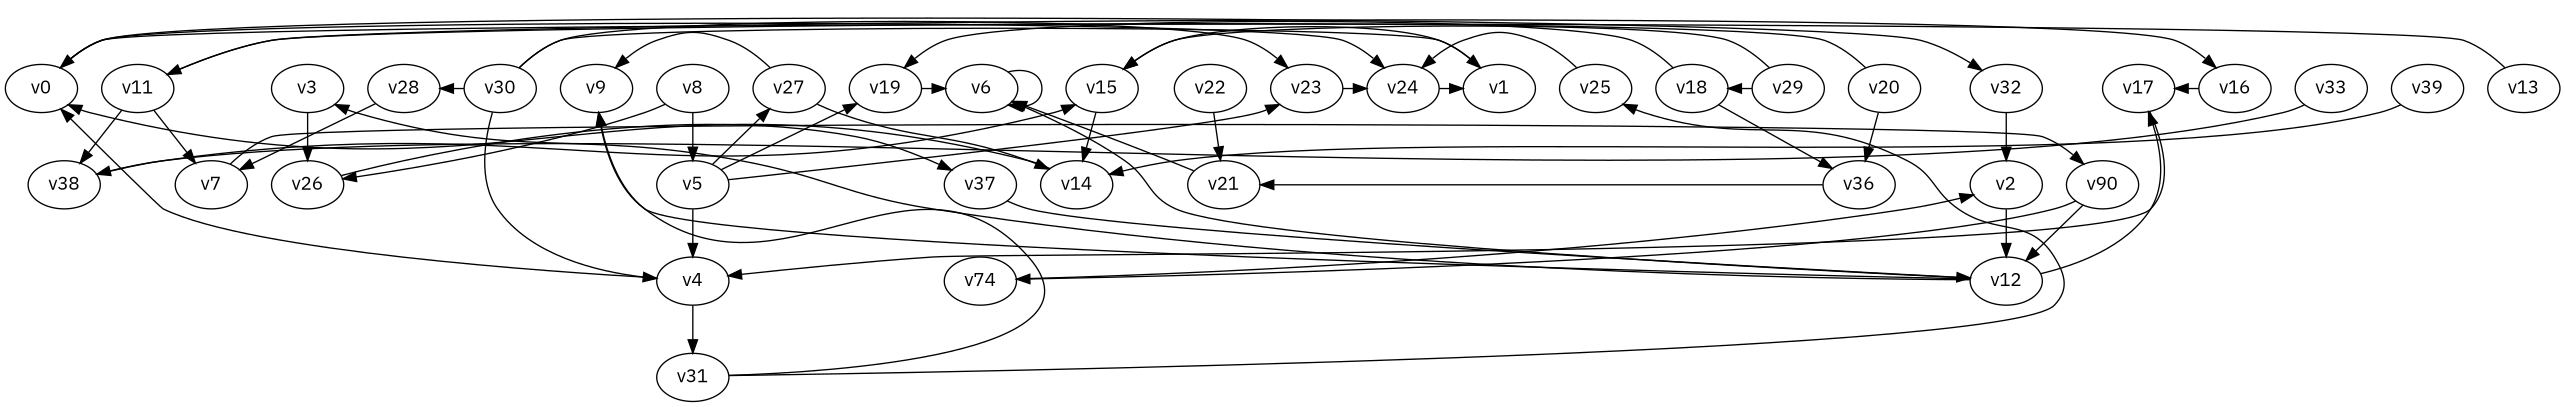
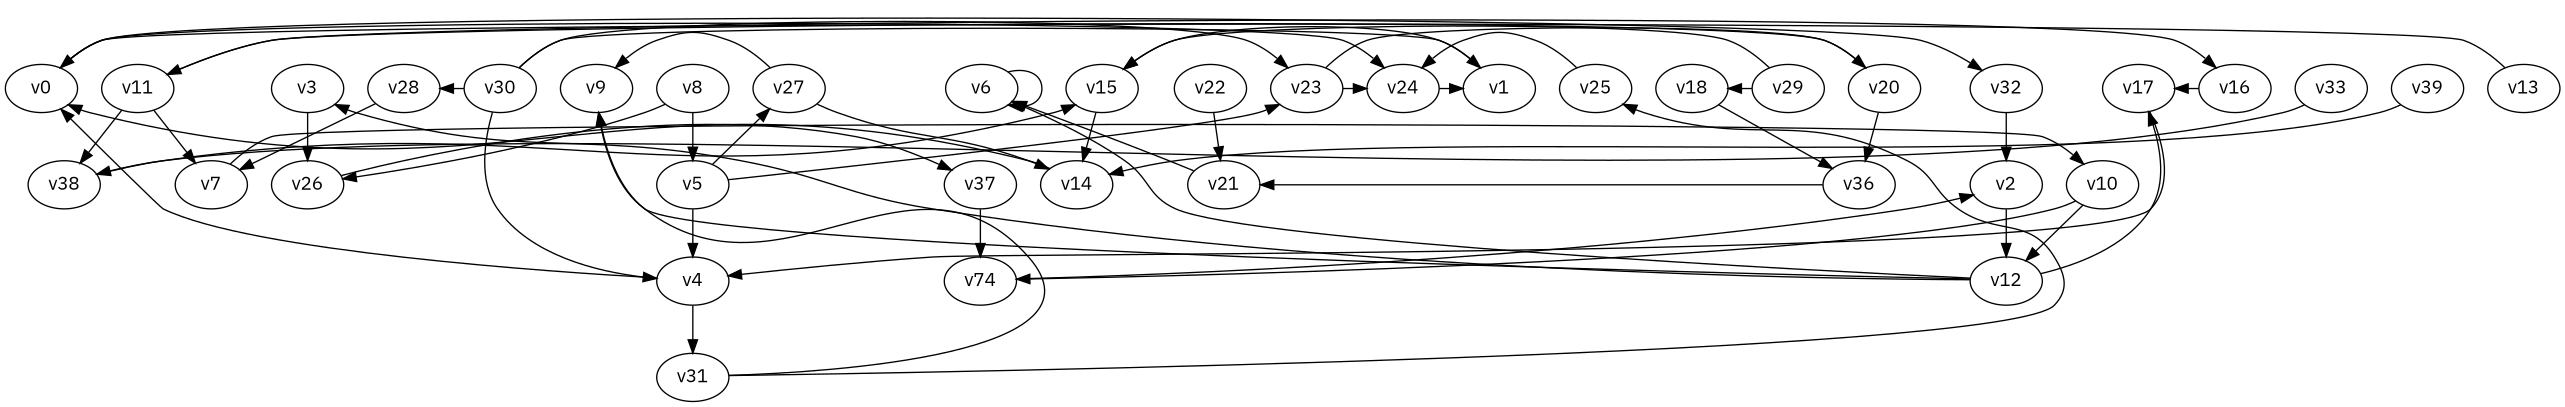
none -> (1589, 28)
(885, 89) -> none
(2103, 185) -> (2103, 185)
(1243, 233) -> (980, 230)
